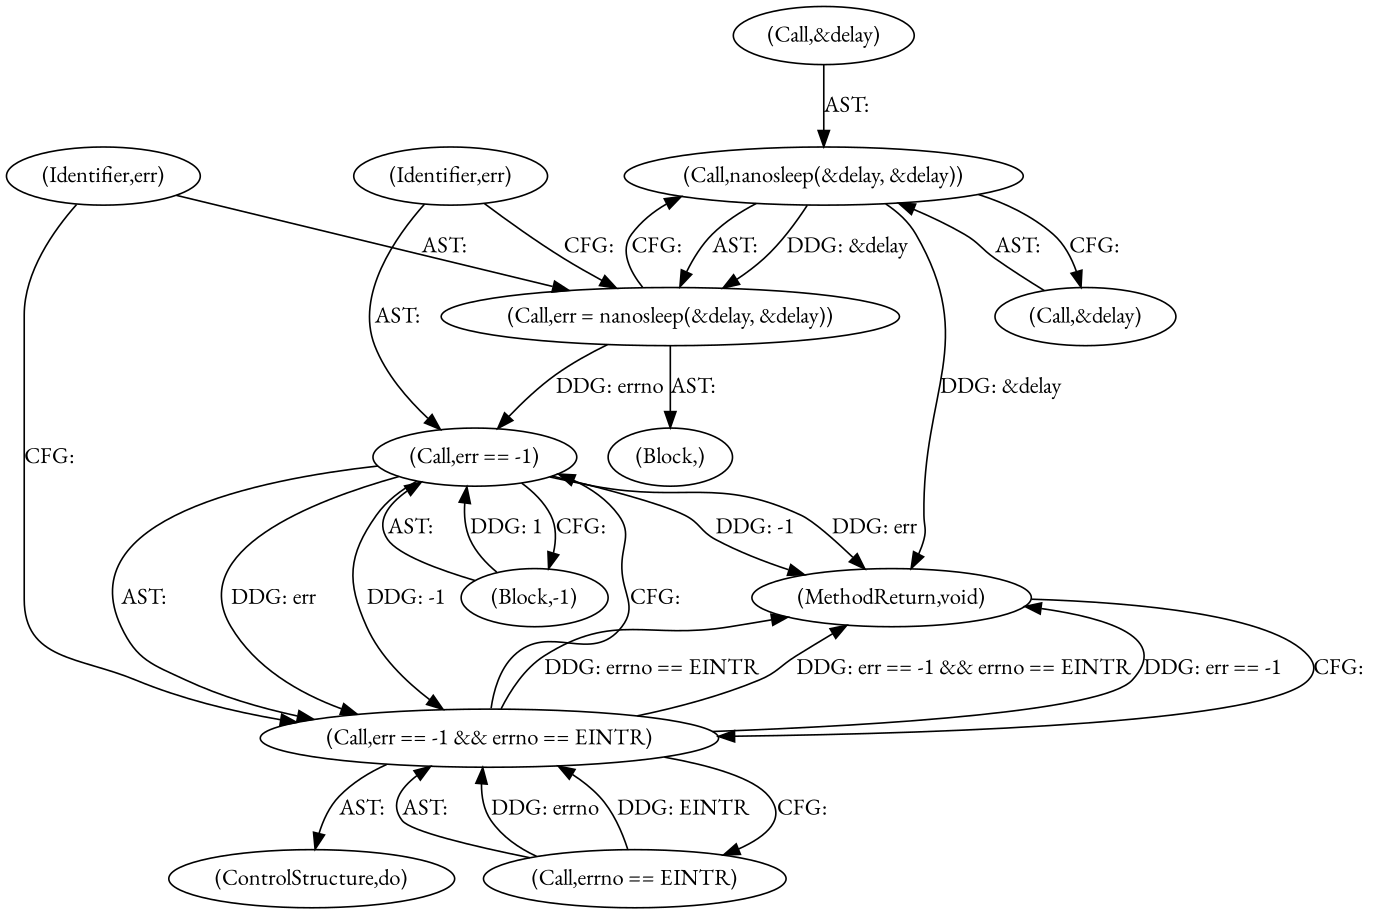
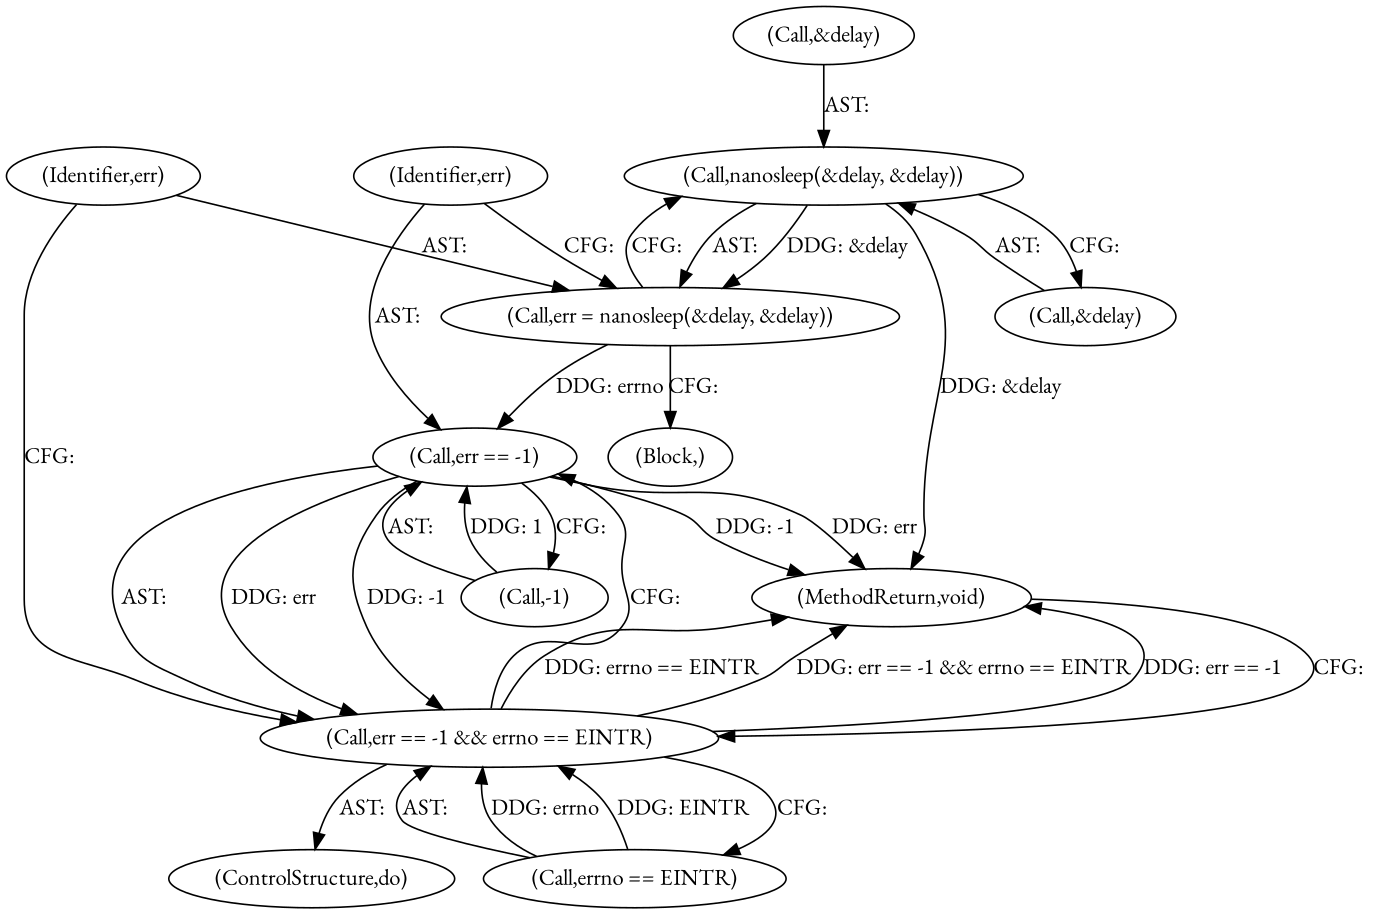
(696, 387) -> (696, 387)
(535, 598) -> (535, 598)
